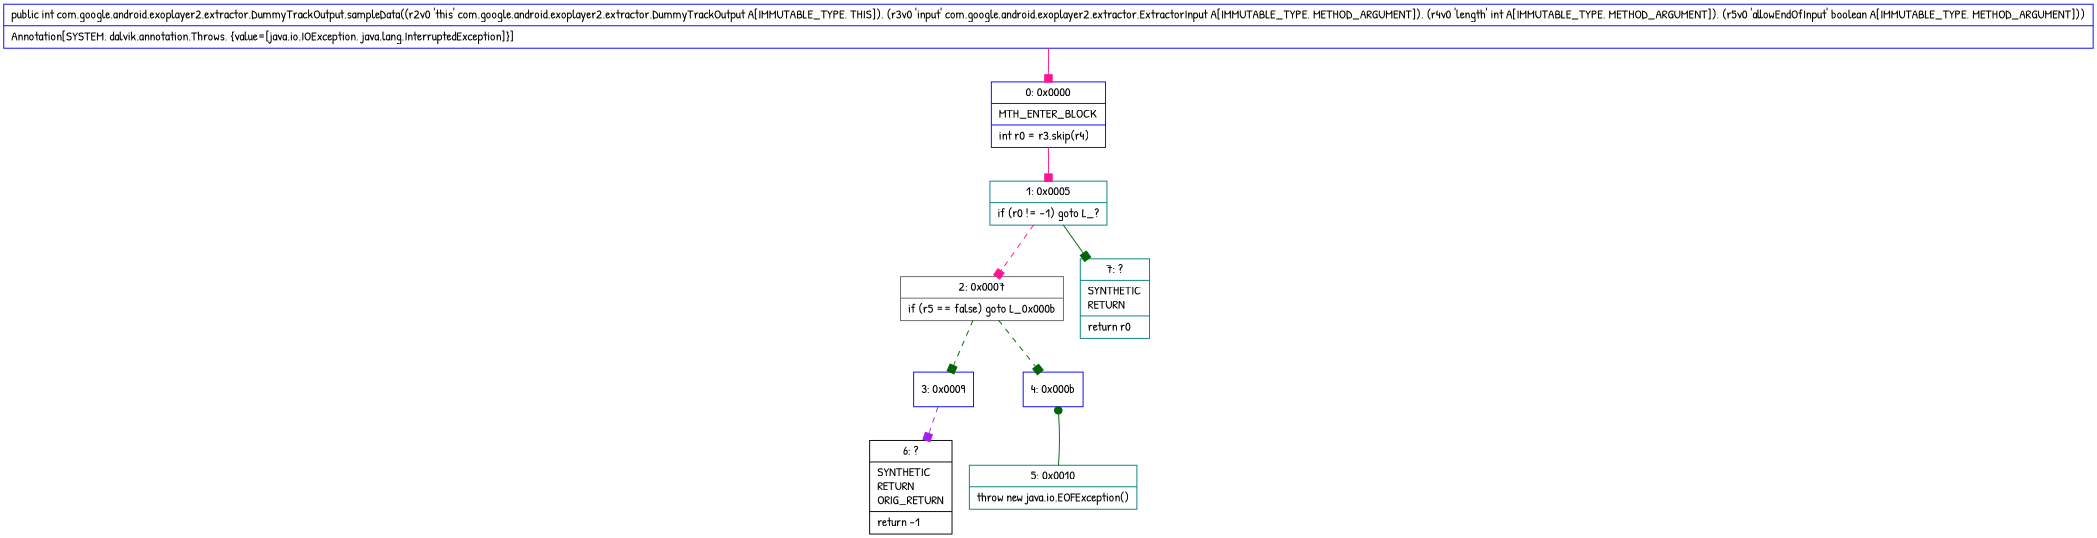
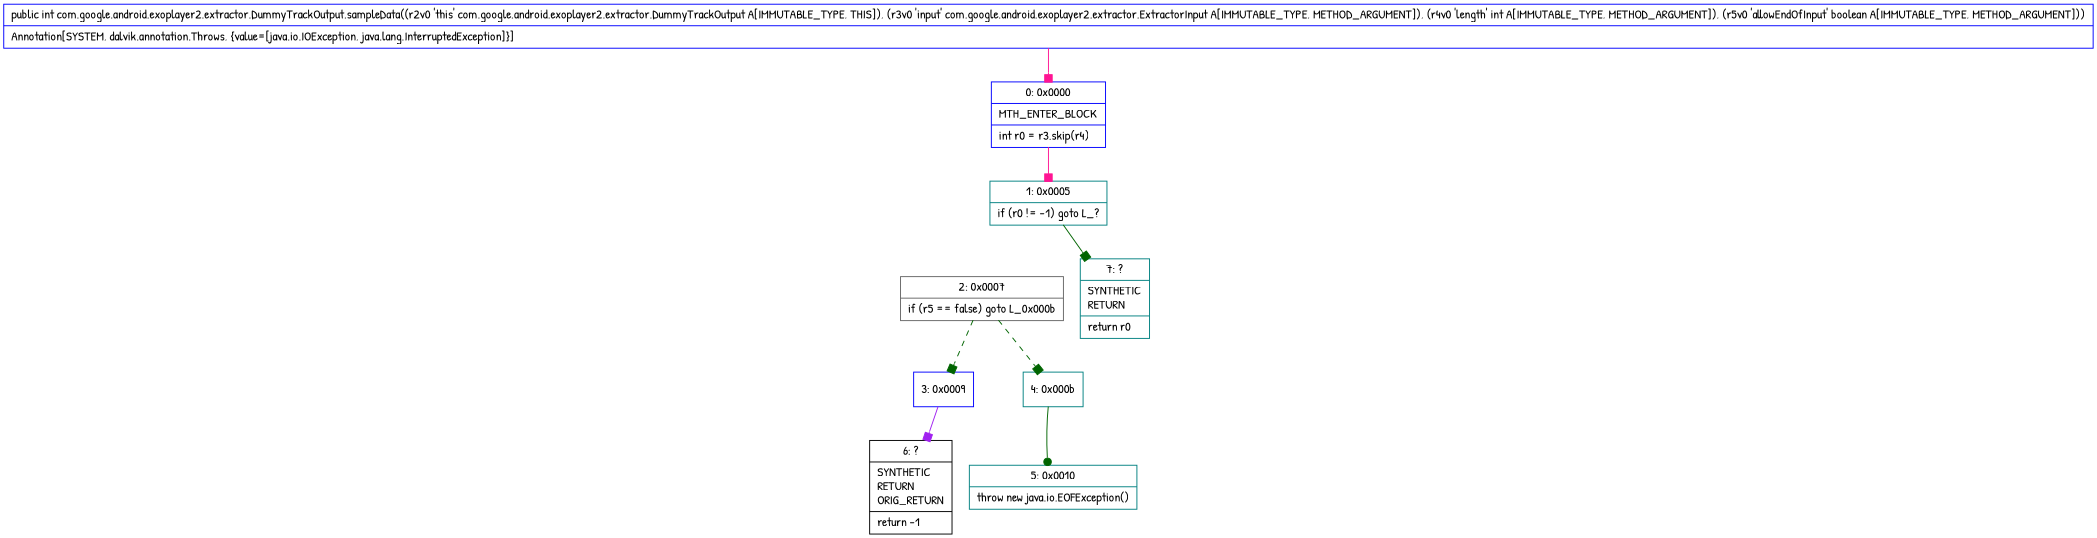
(1018, 247) -> none
(1053, 389) -> (1053, 389)
(934, 419) -> (934, 419)
(1059, 440) -> (1047, 432)
